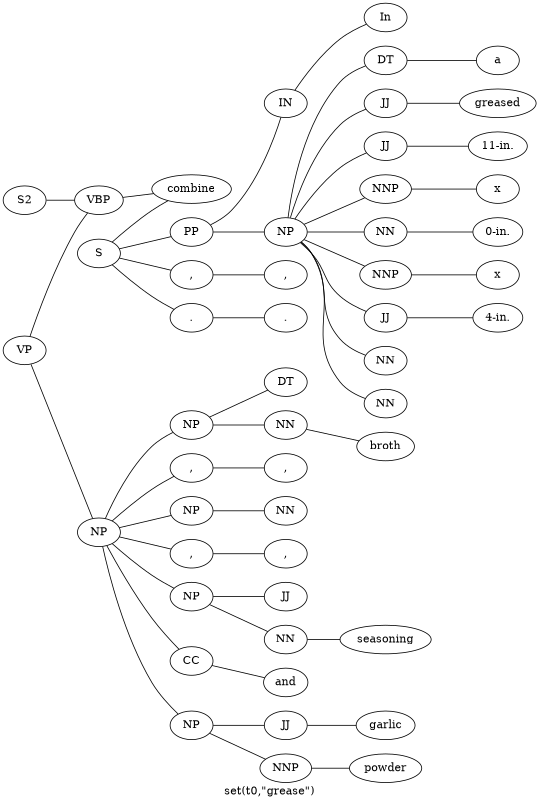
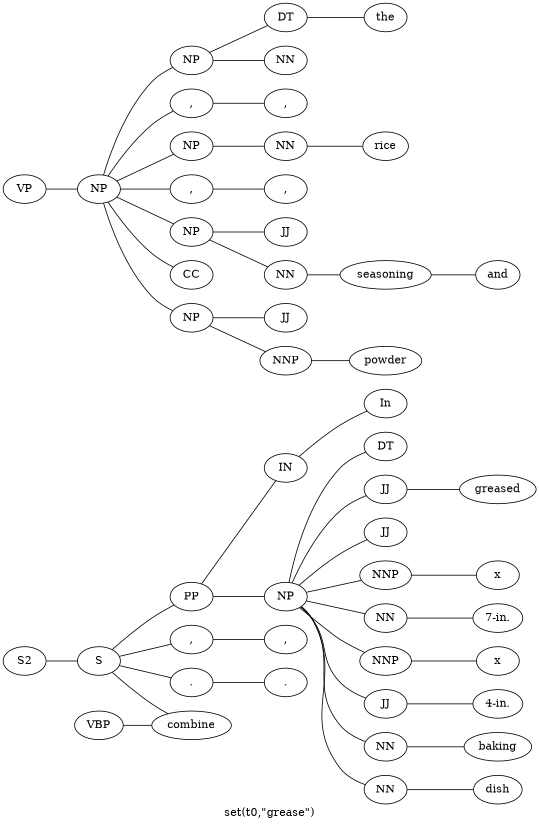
none -> (386, 17)
(498, 60) -> none
none -> (386, 146)
(498, 146) -> none
(61, 200) -> (62, 661)
(498, 232) -> (498, 618)
(55, 273) -> none
(386, 446) -> none
(238, 672) -> (453, 275)
(386, 725) -> none
none -> (498, 747)
none -> (498, 790)
